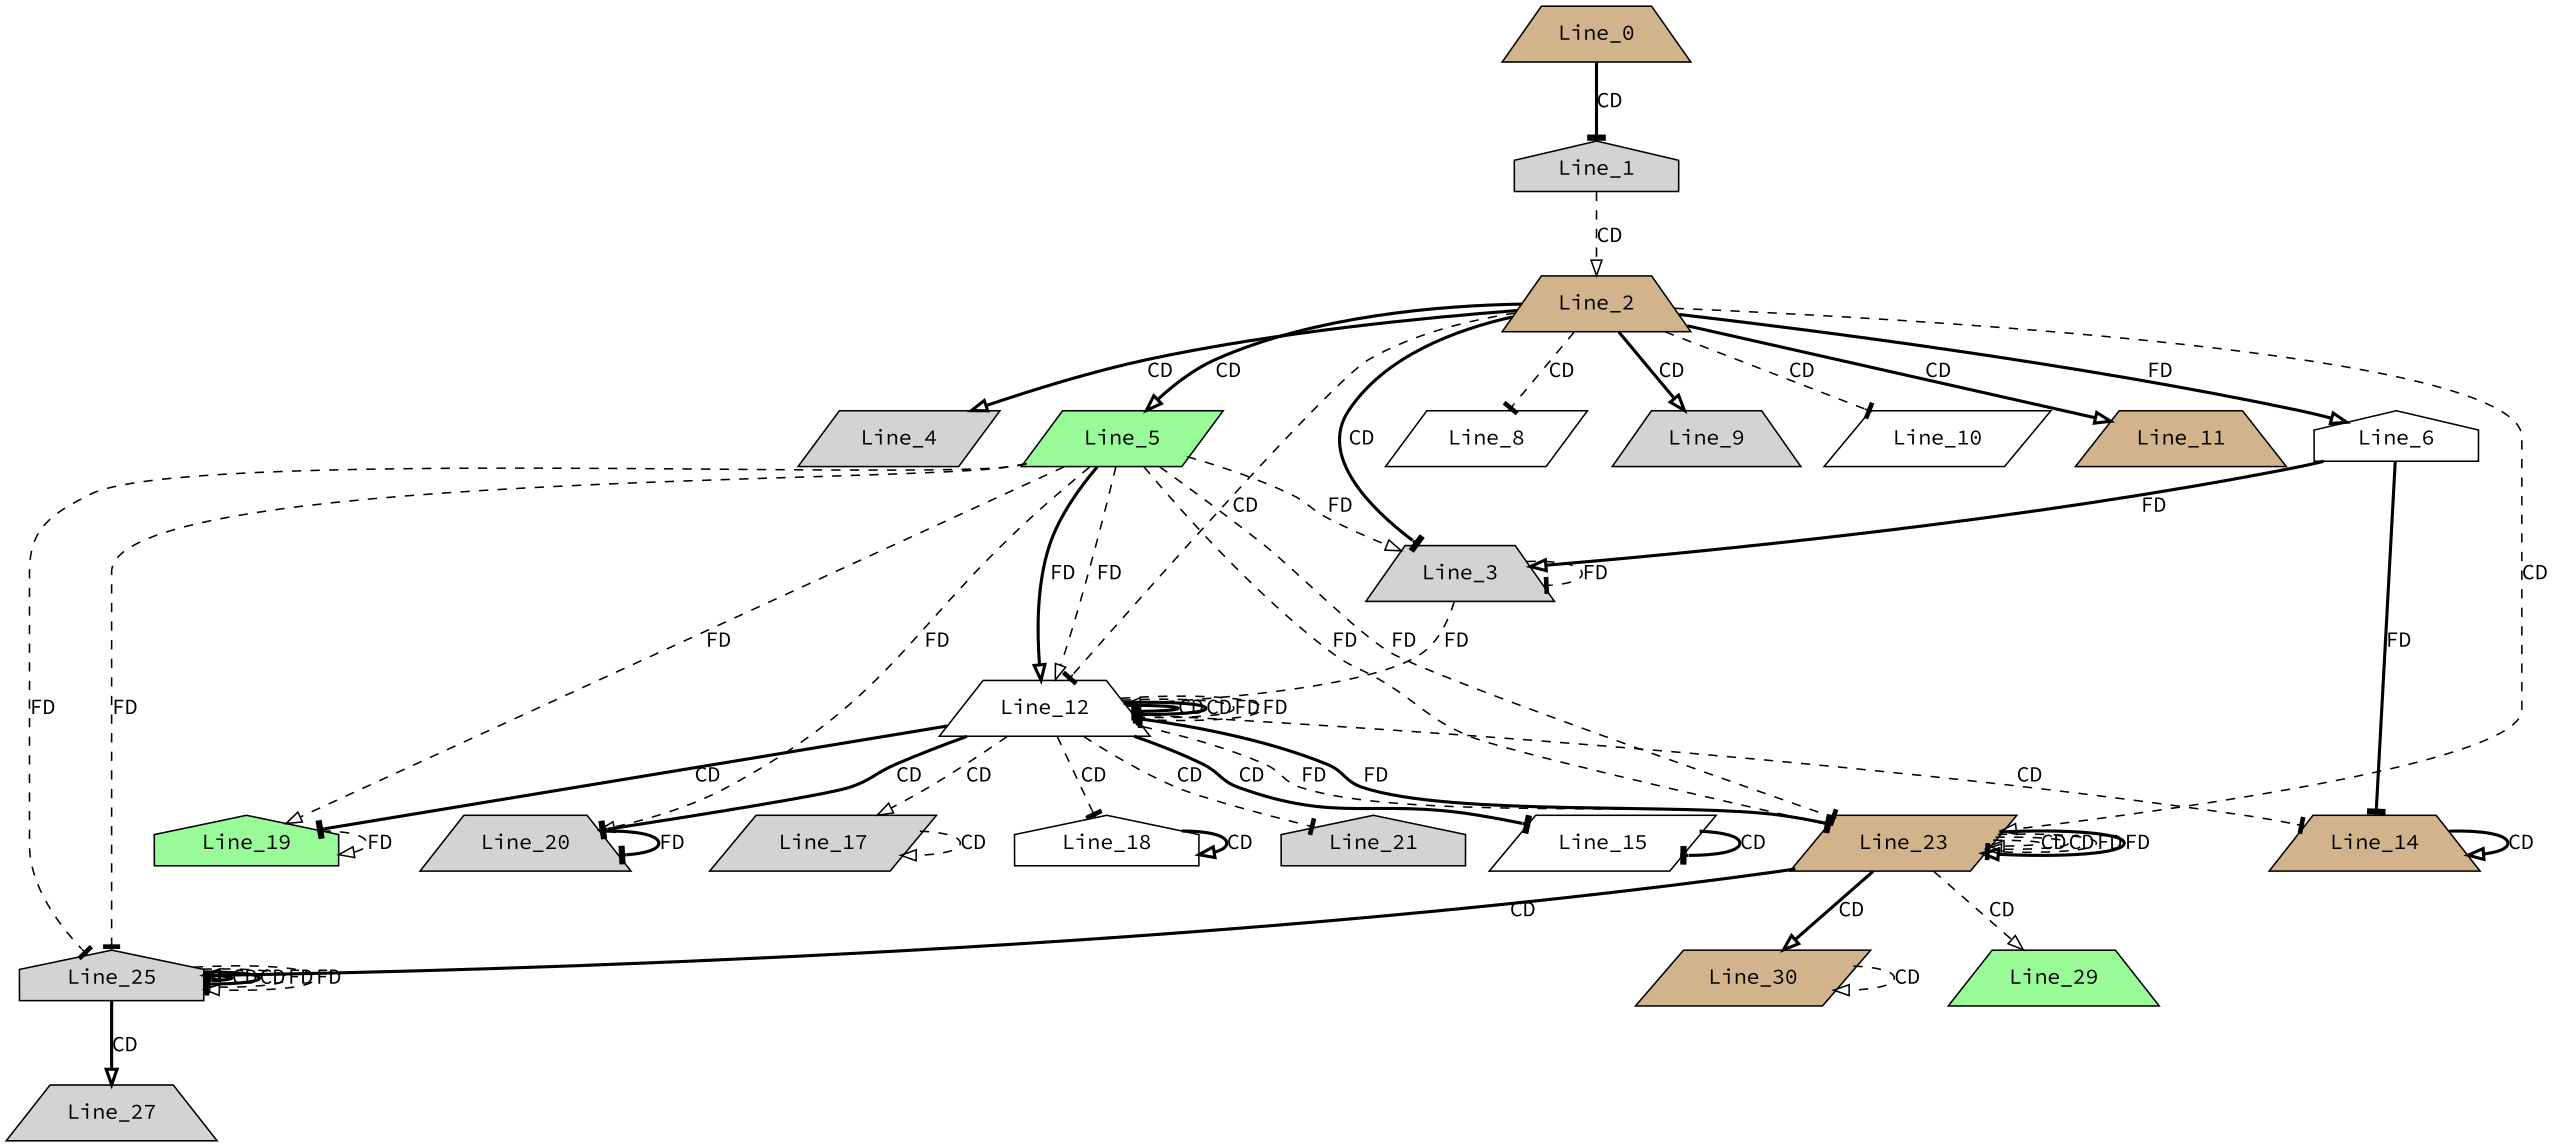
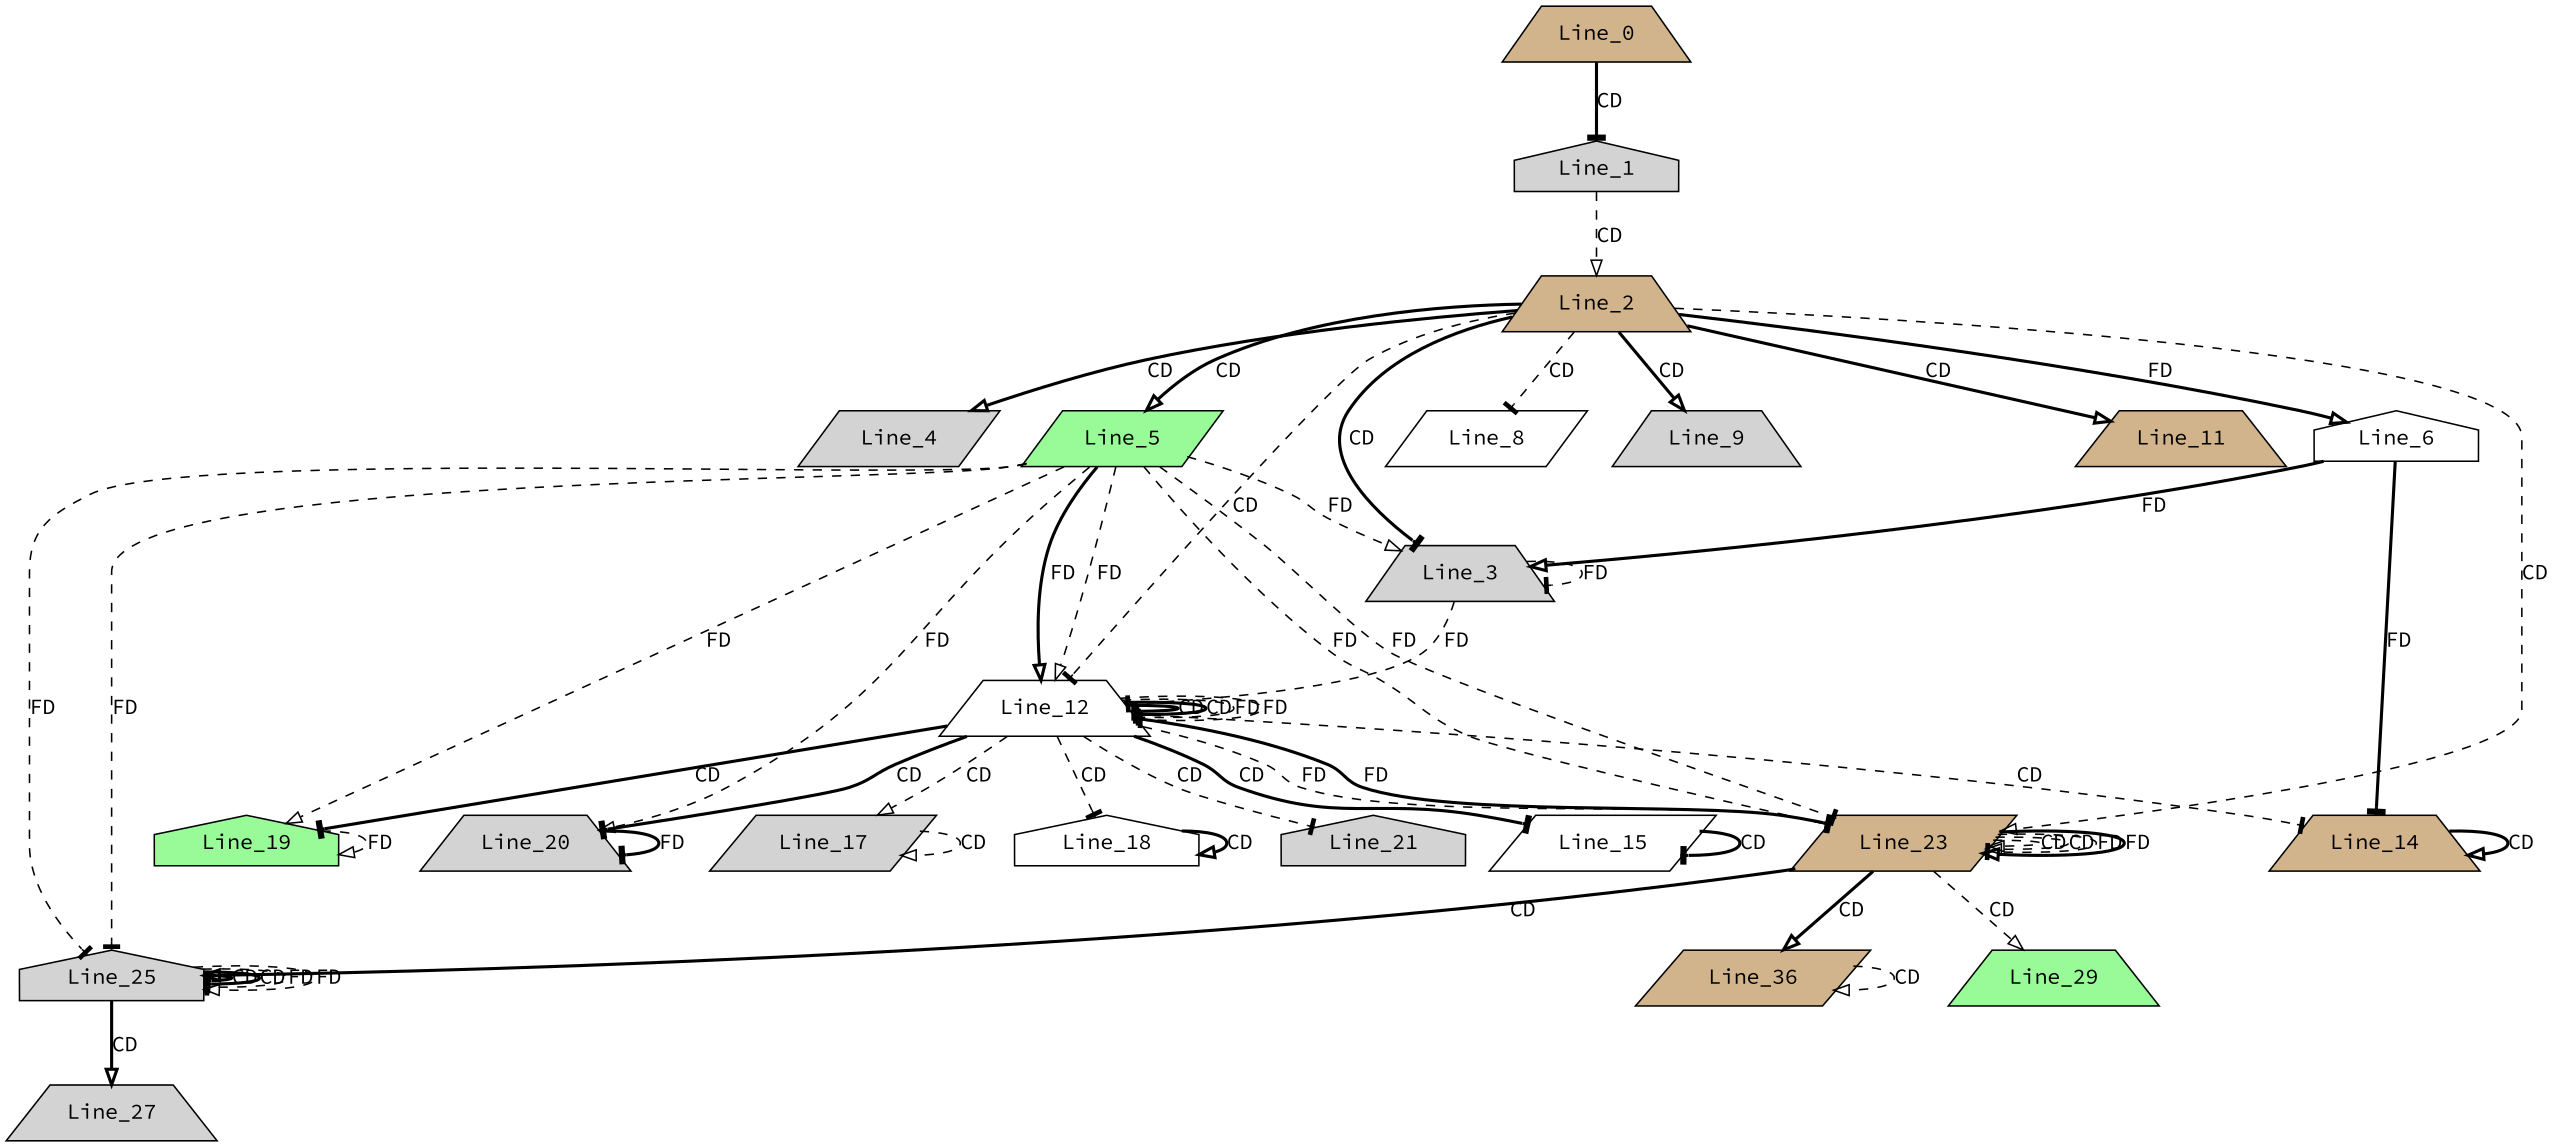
(1937, 439) -> none
(1311, 686) -> (1311, 686)
(1753, 978) -> (1753, 978)
